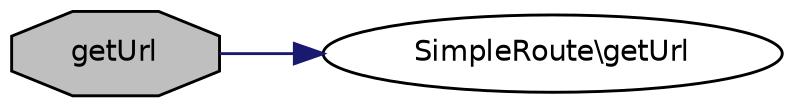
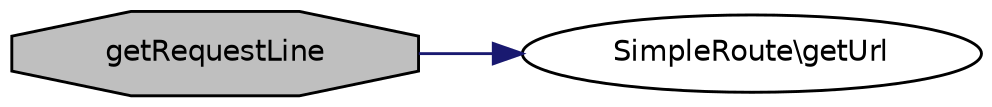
(116, 54) -> (215, 54)
